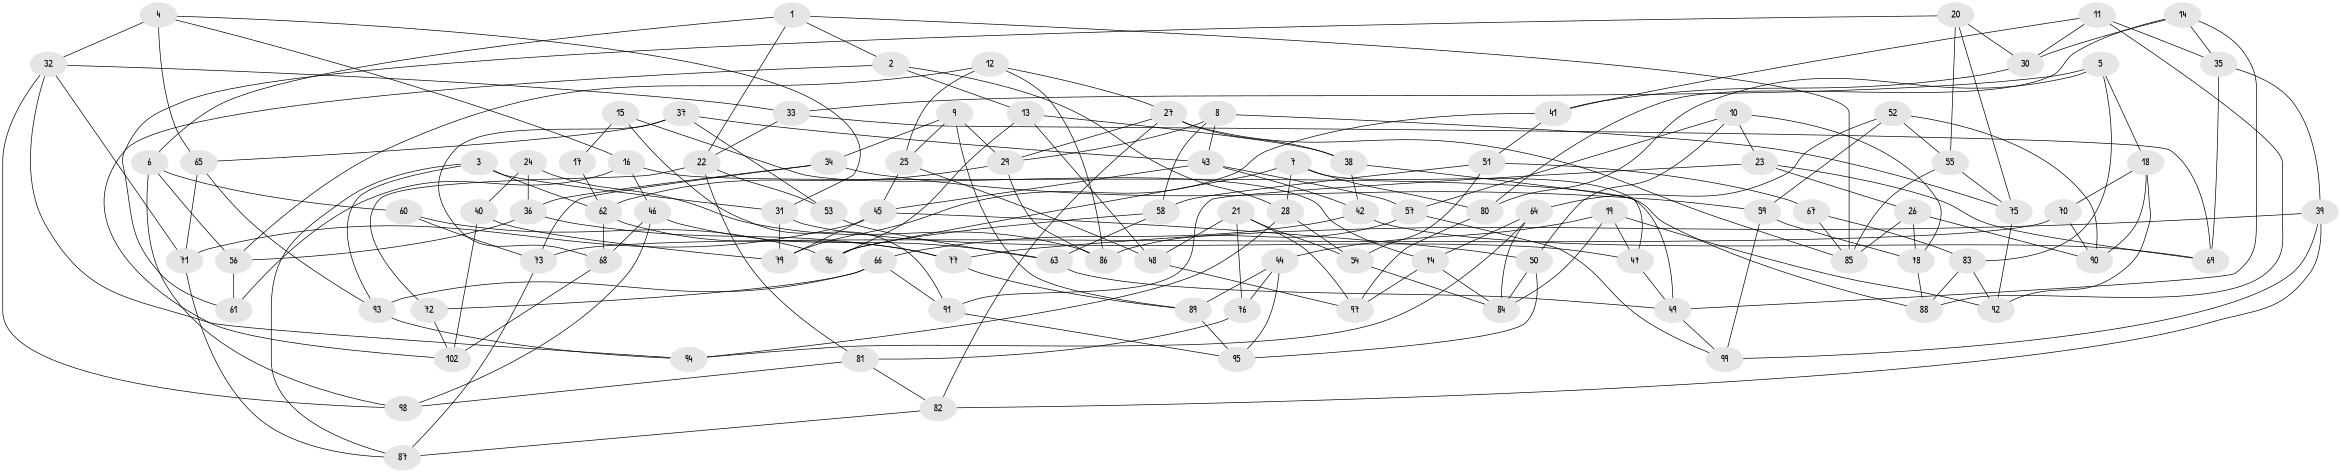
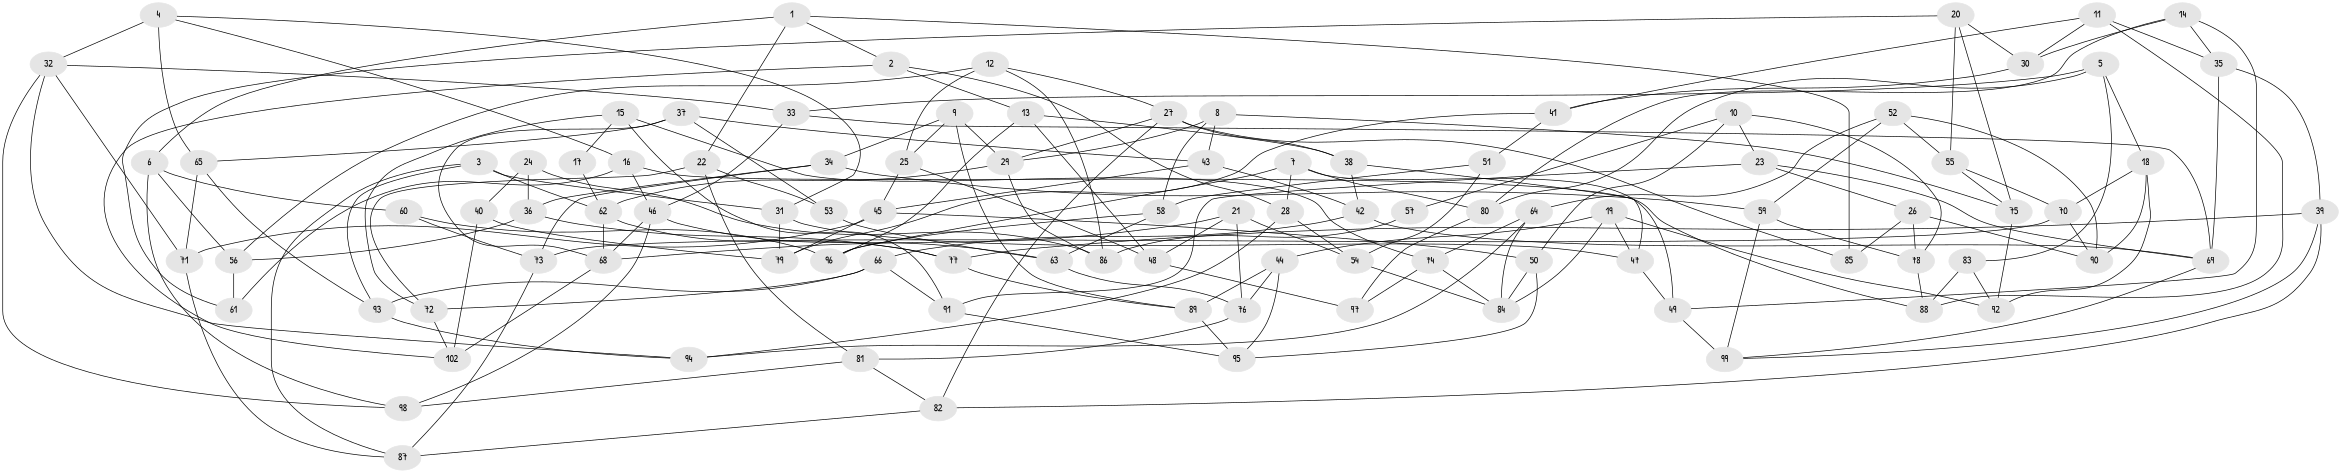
(746, 138) -> (733, 170)
none -> (417, 159)
(1310, 183) -> none
(1888, 199) -> (2012, 188)
(1812, 212) -> none
(1314, 257) -> (771, 248)
(1580, 261) -> (1973, 331)
(1331, 293) -> (1124, 283)
